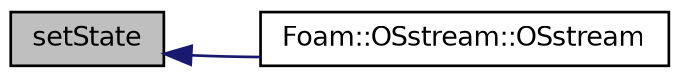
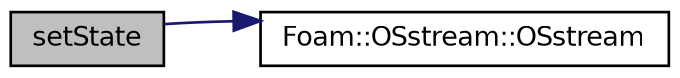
(226, 56) -> (199, 22)
